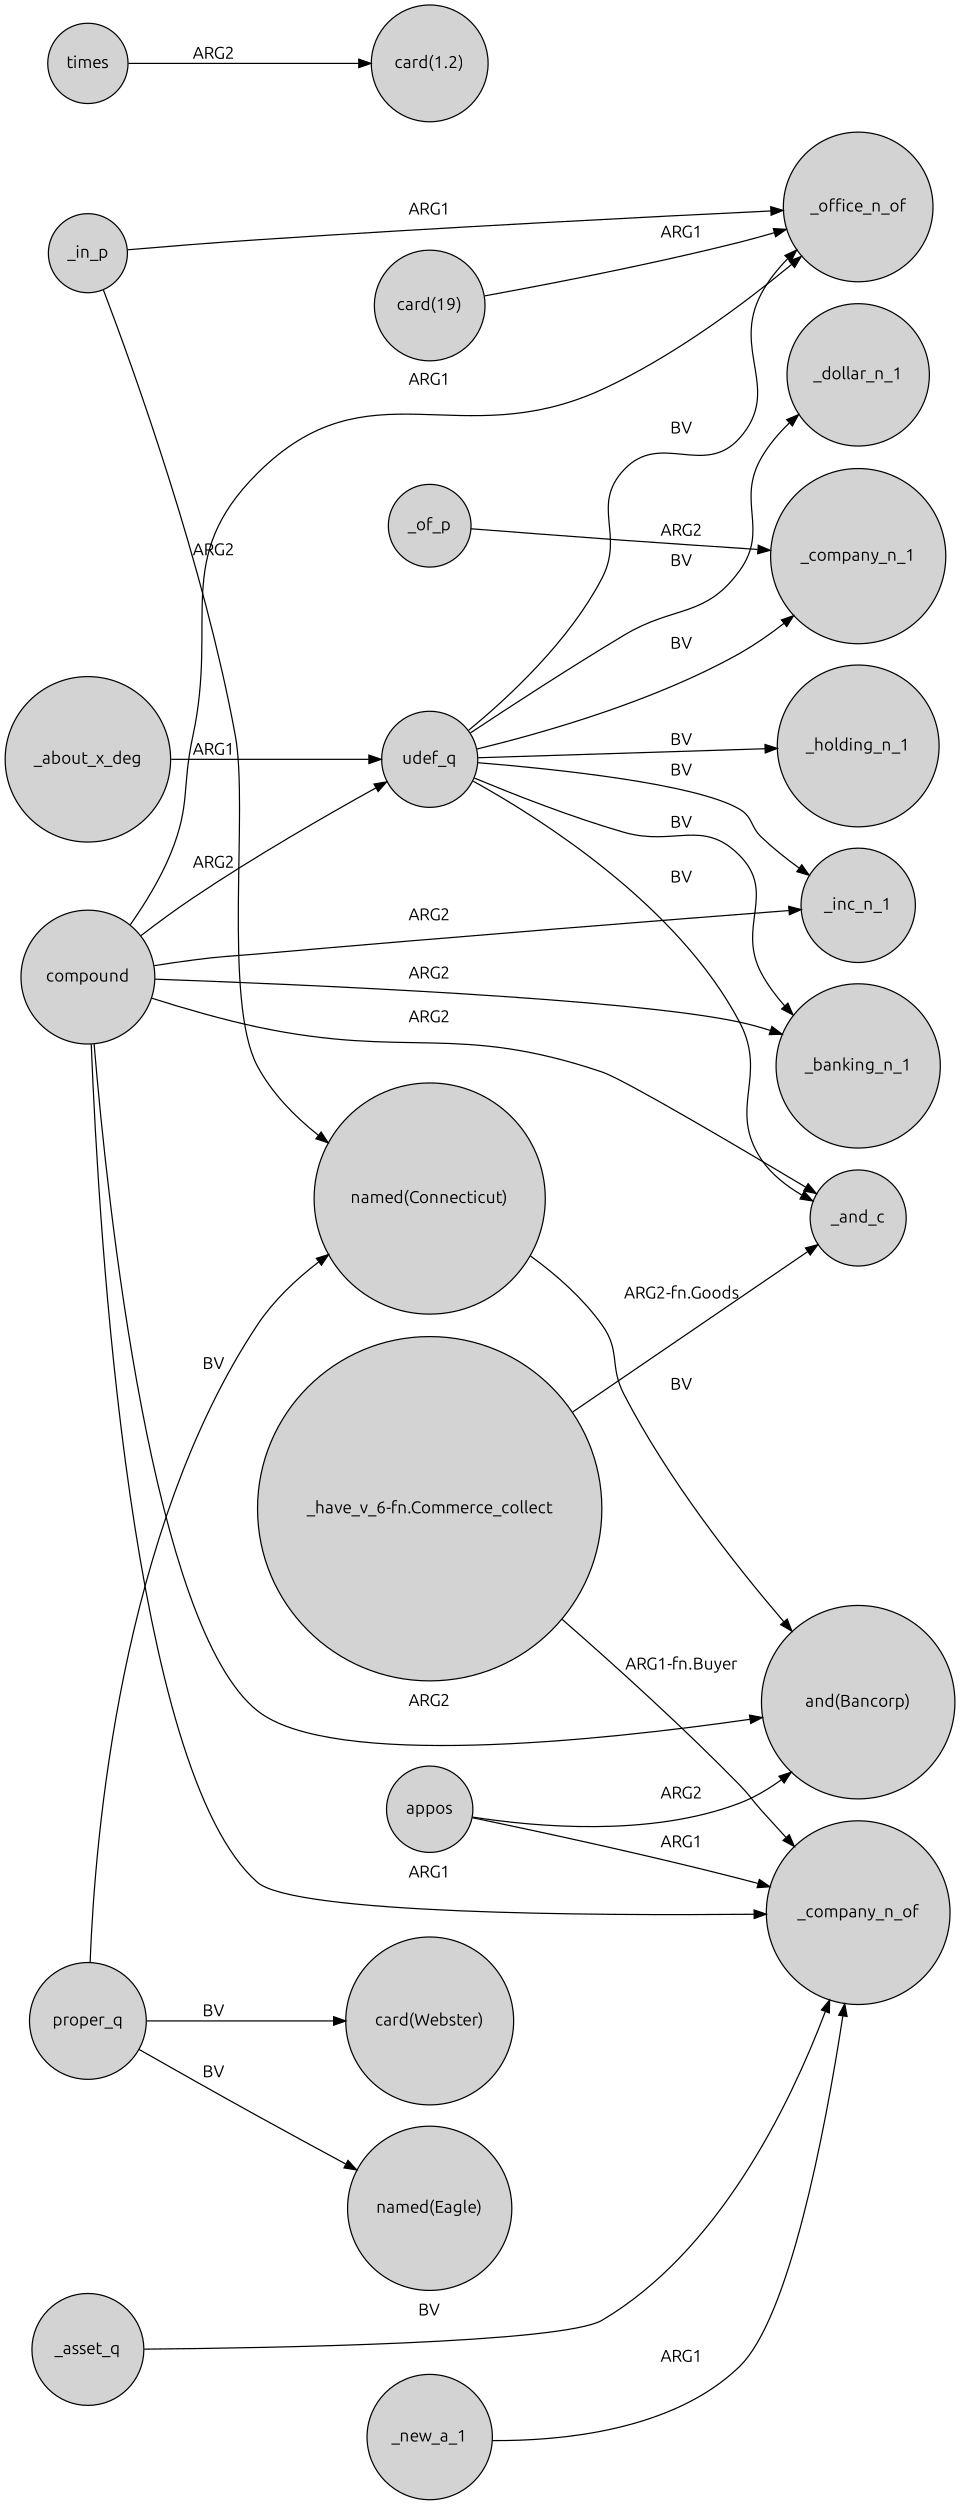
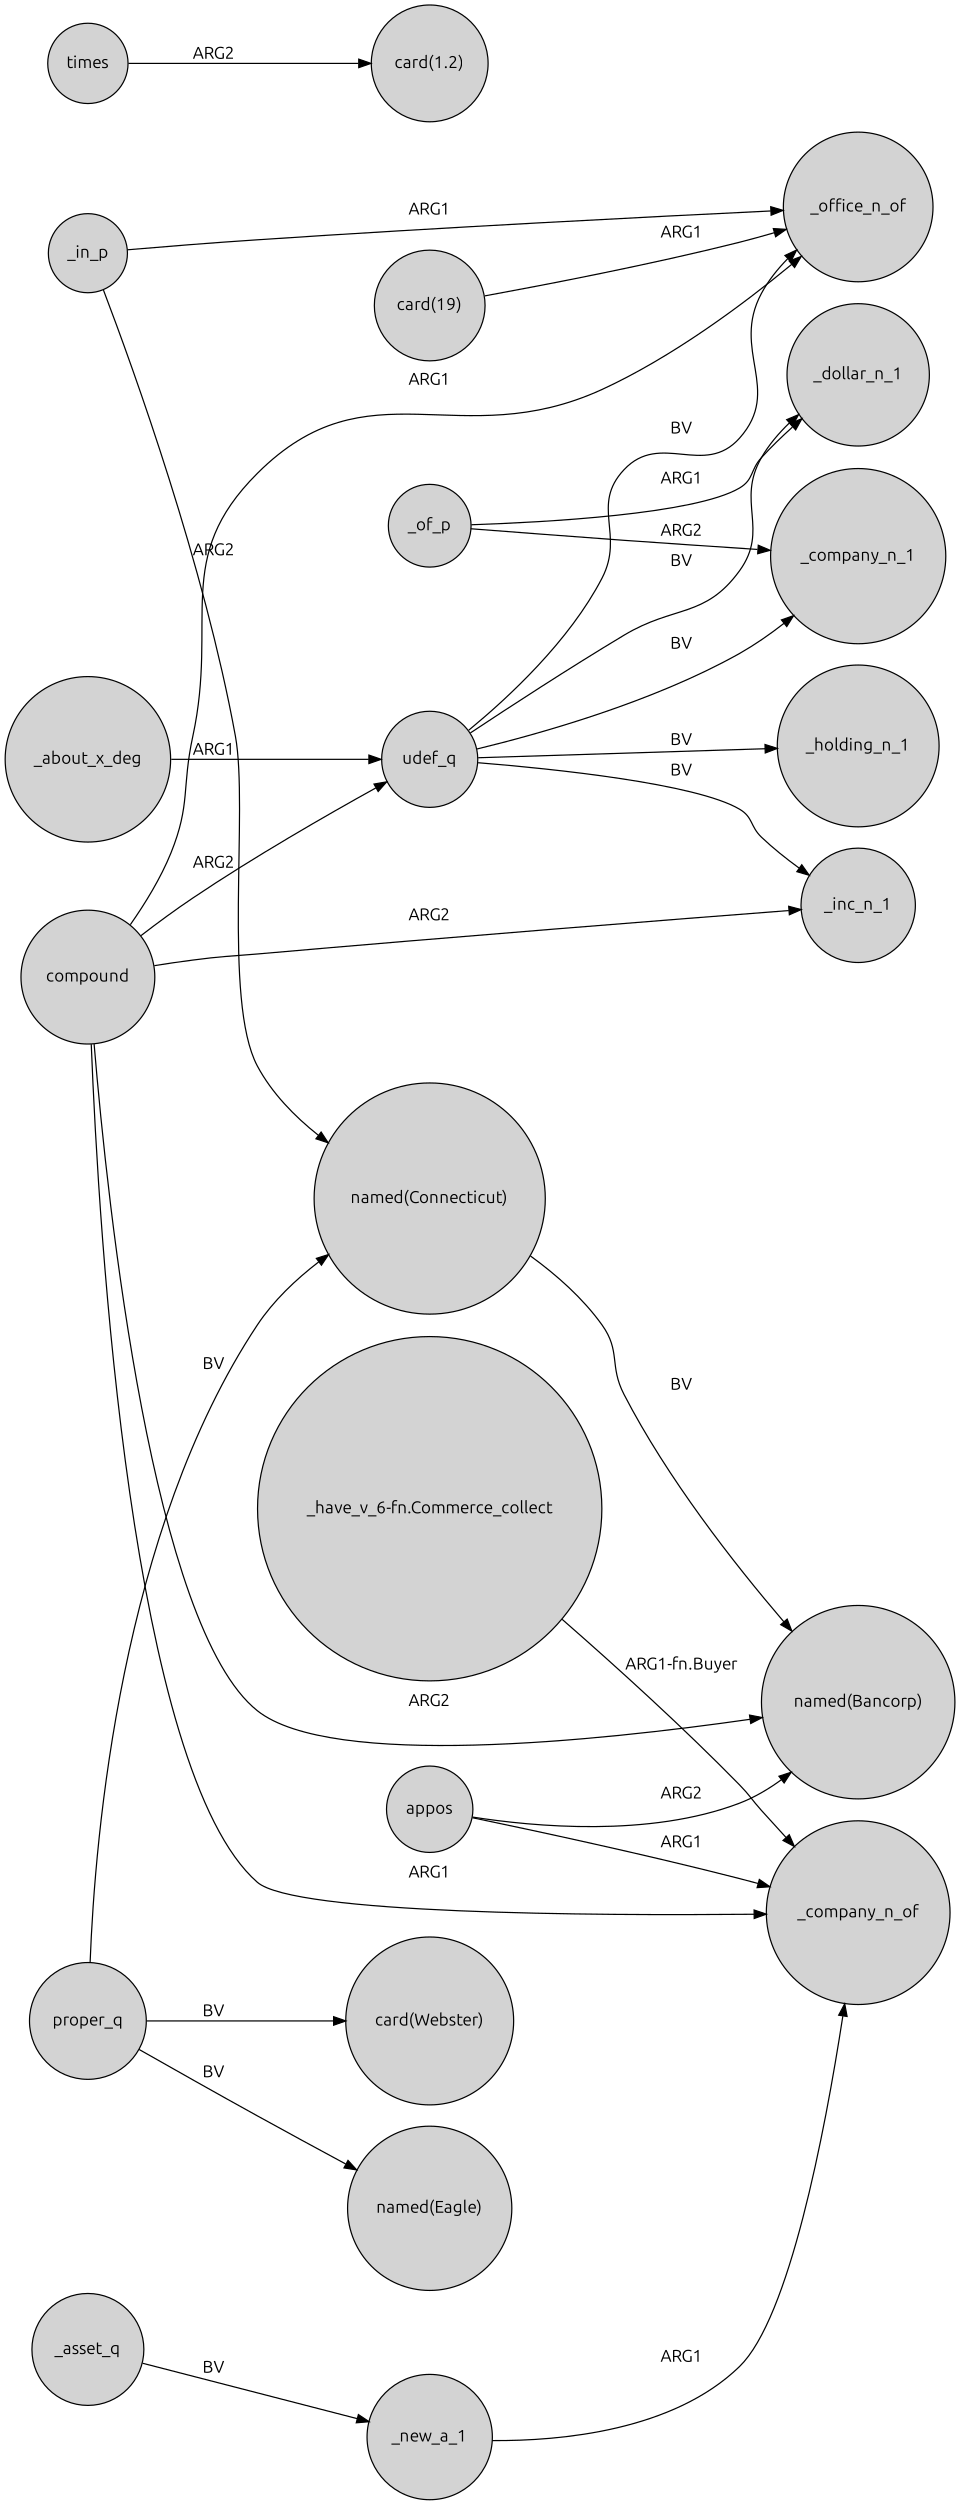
none -> (648, 511)
(858, 1066) -> none
(858, 1218) -> none
(858, 1702) -> (858, 1702)
(567, 2329) -> (250, 2391)
